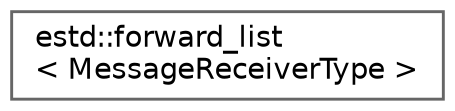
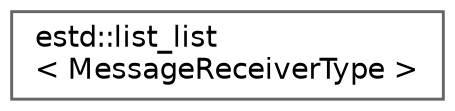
(228, 55) -> (228, 55)
